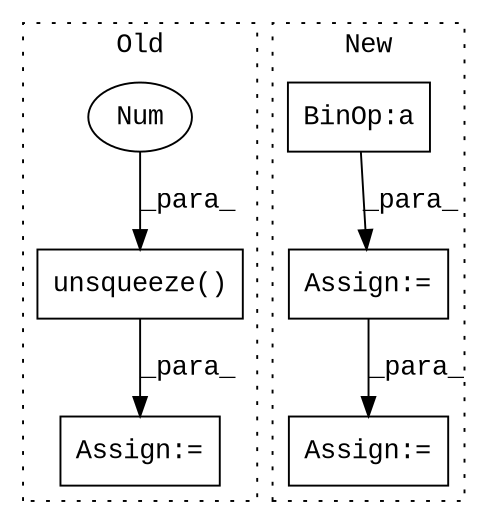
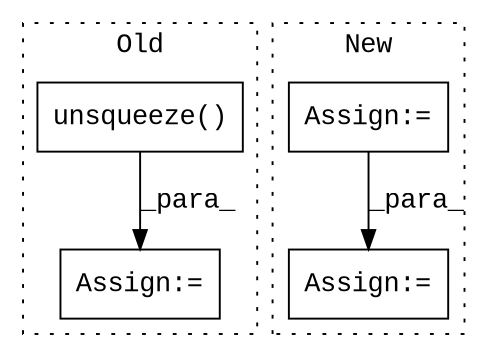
(140, 117) -> none
(359, 117) -> none
